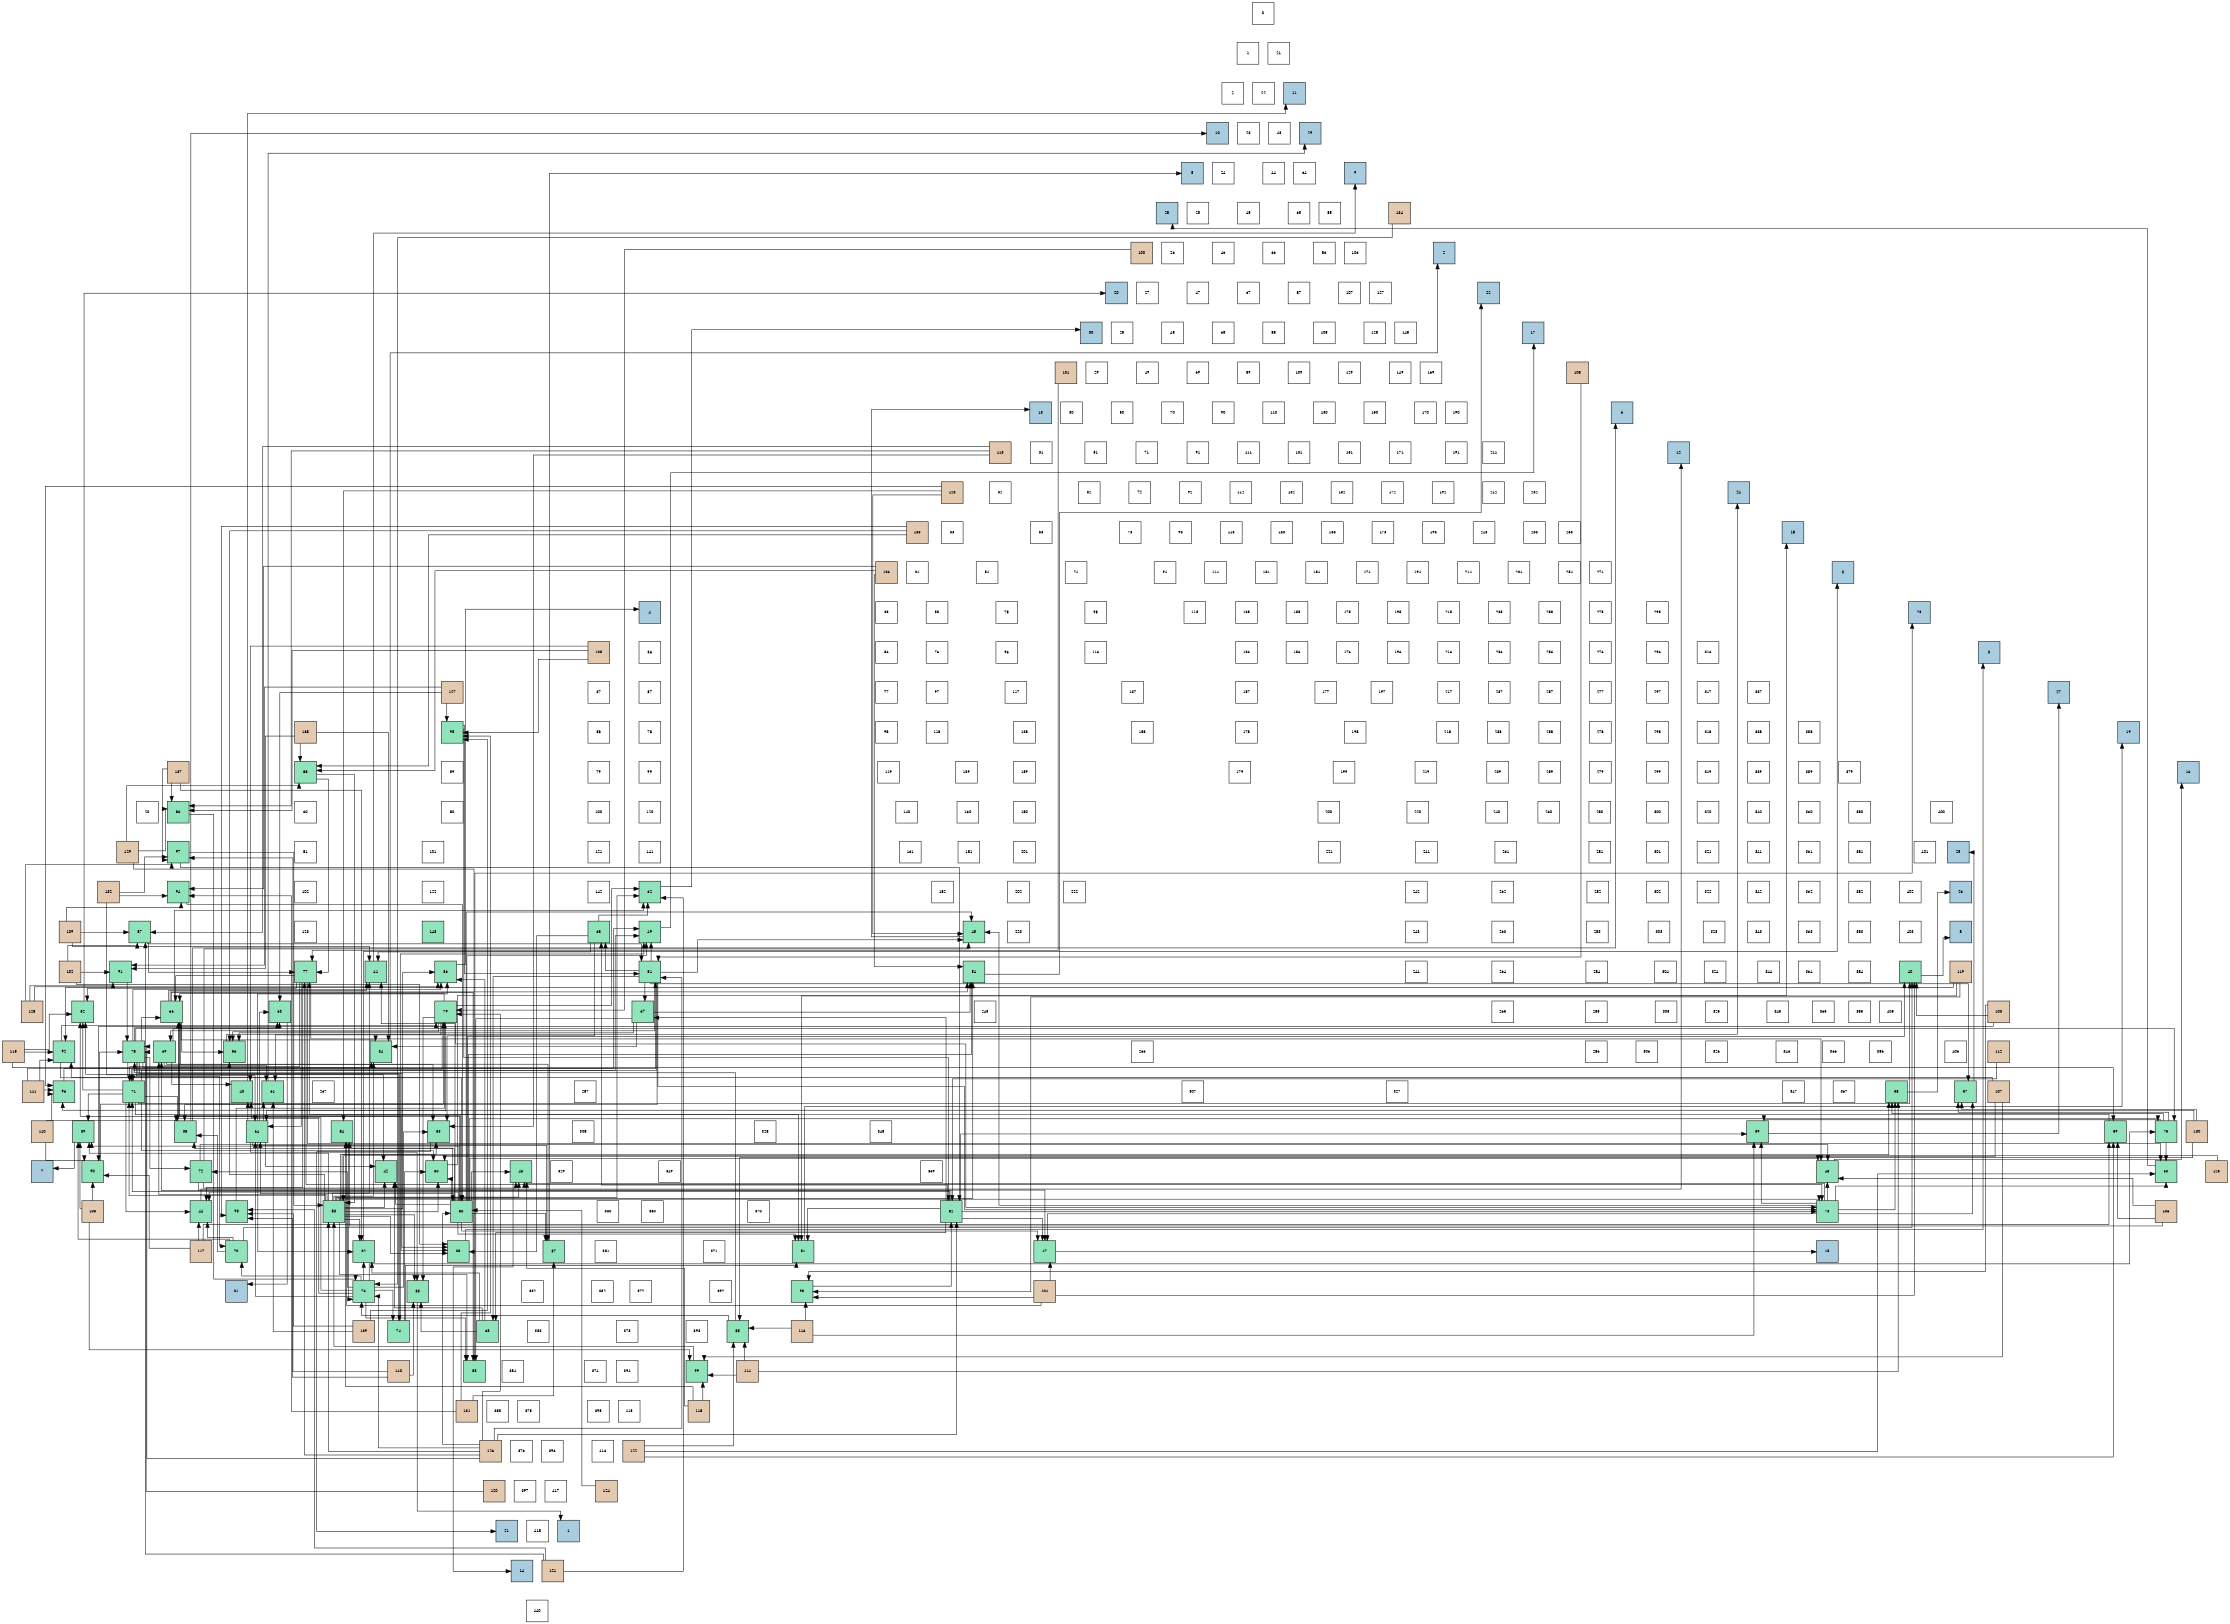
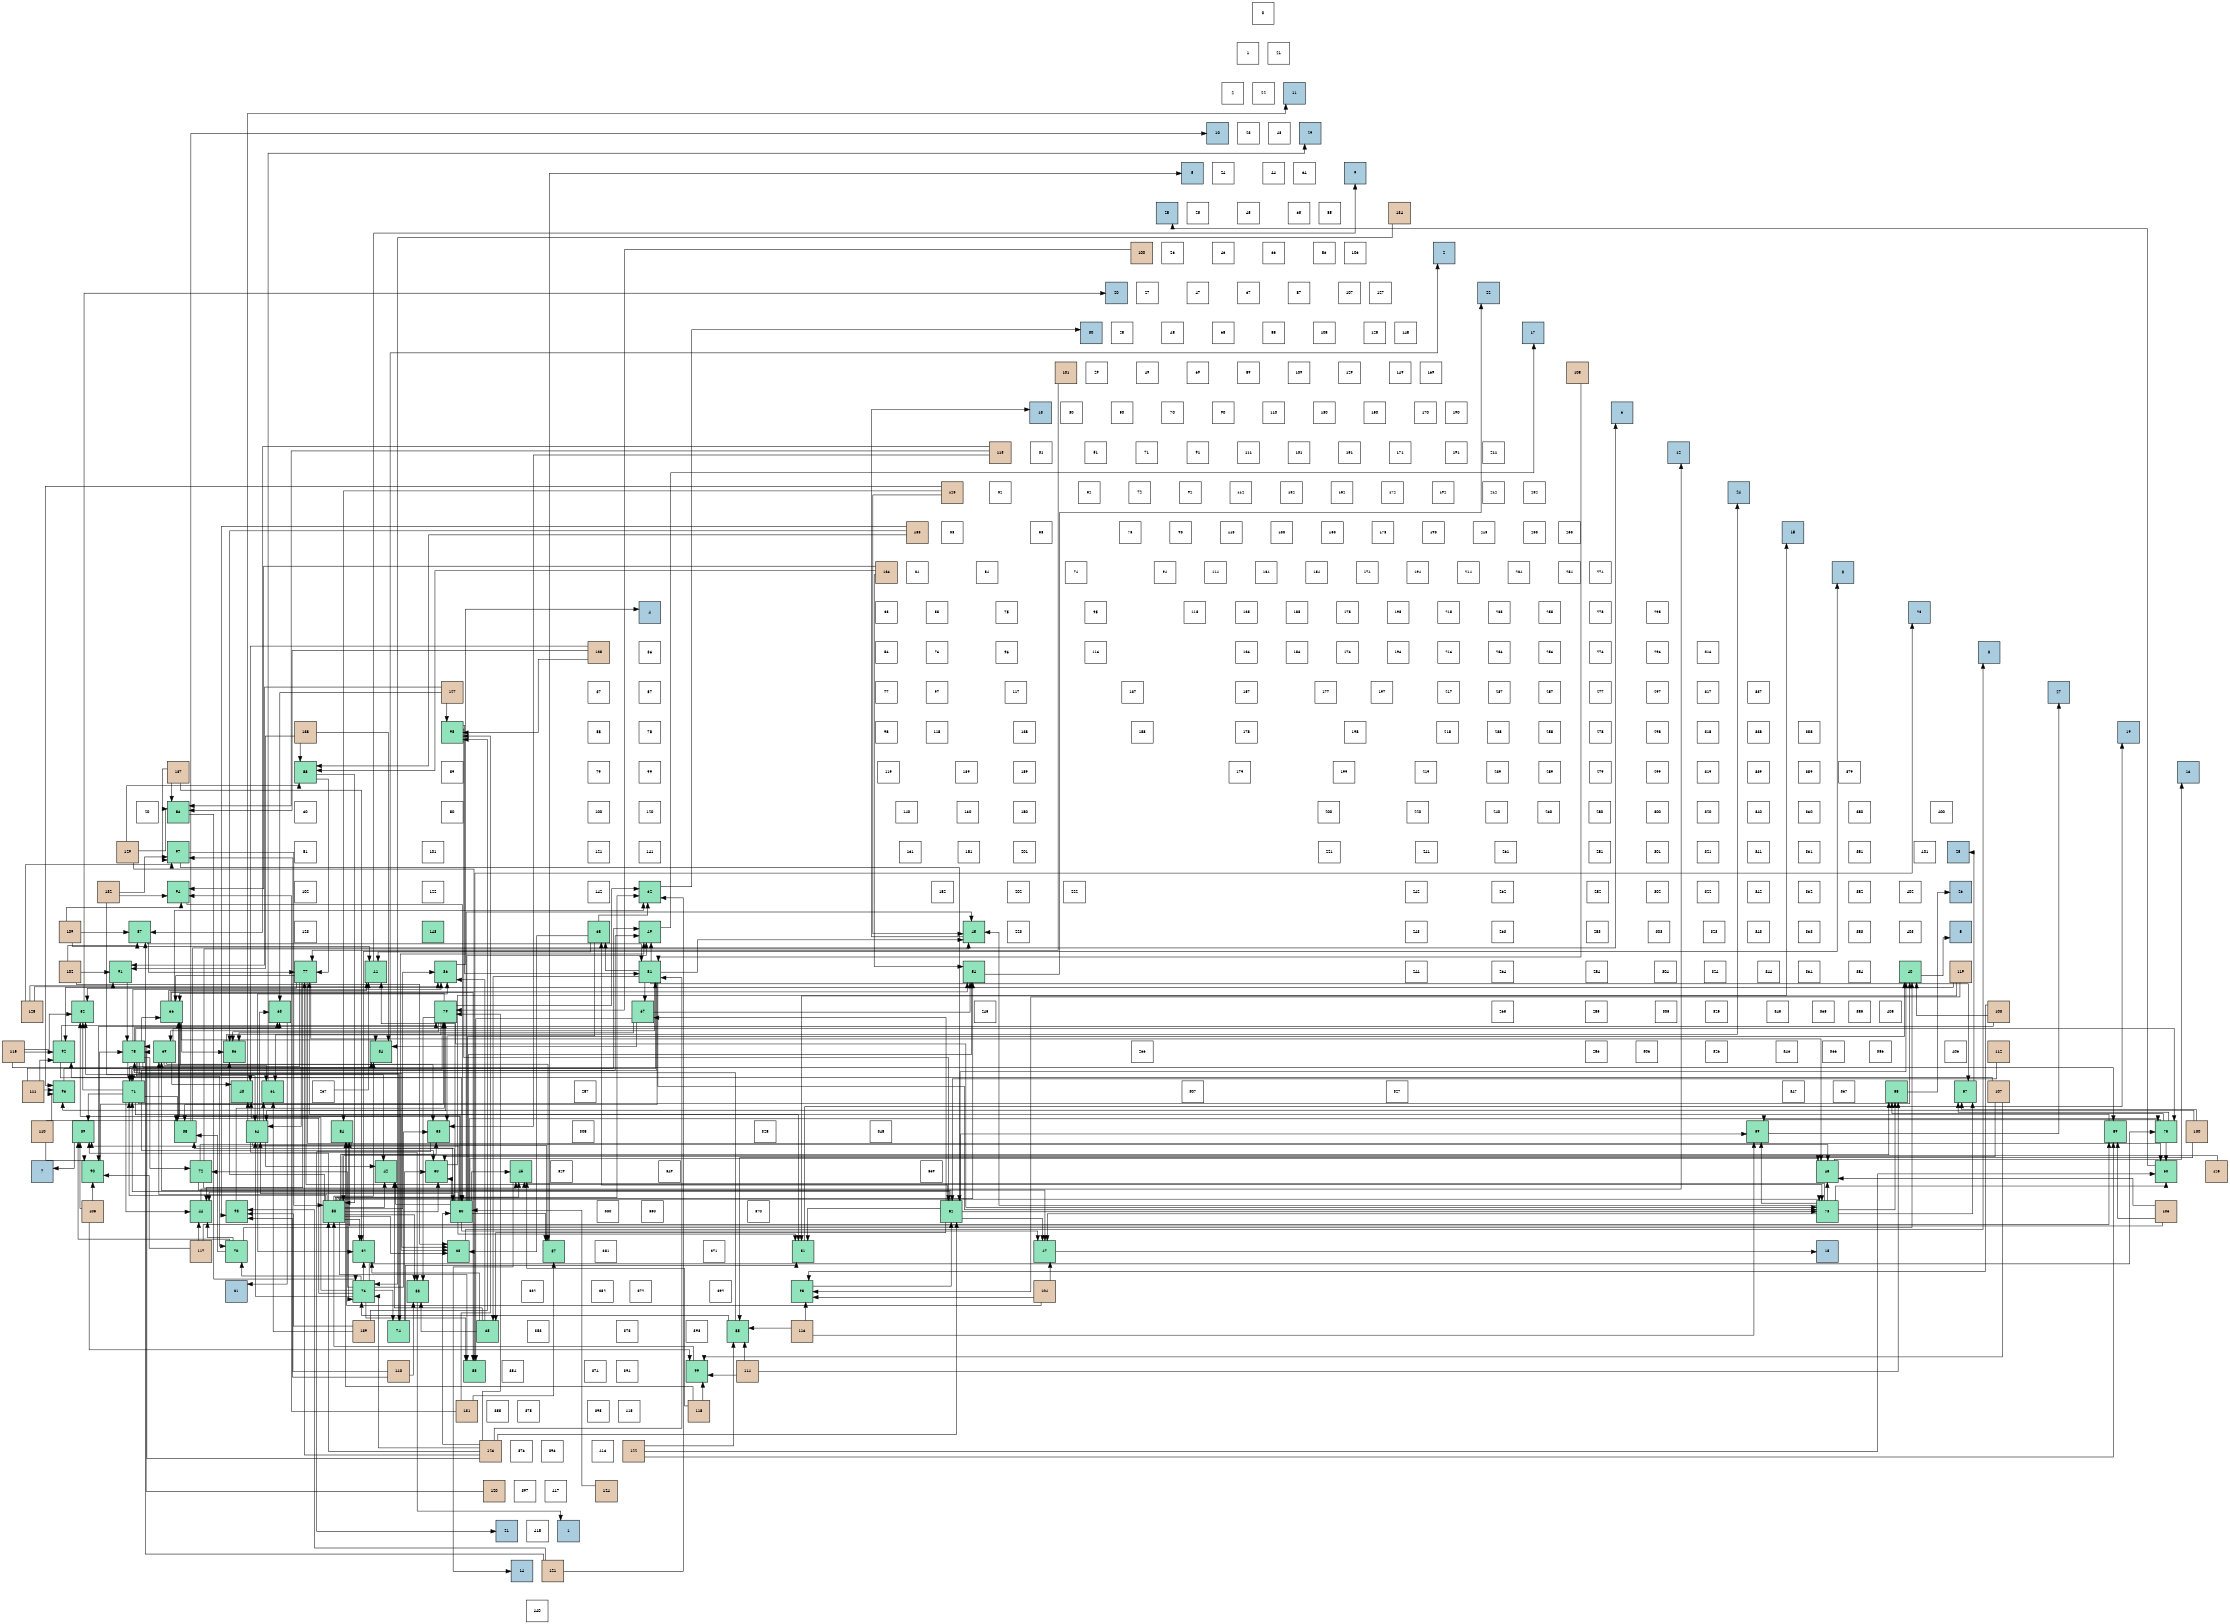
(369, 1125) -> (368, 1056)
(1639, 1295) -> (1411, 1072)
